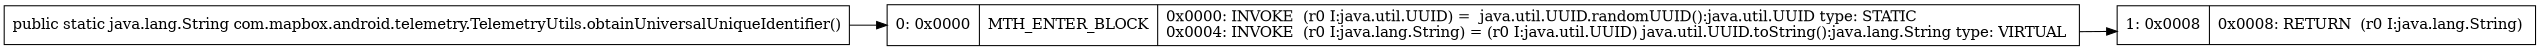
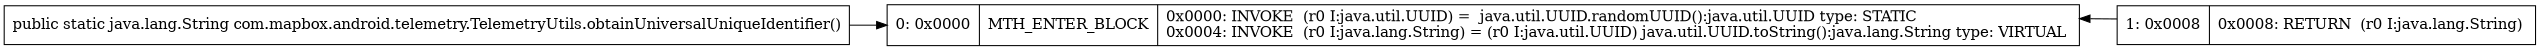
(2093, 32) -> (2104, 19)
